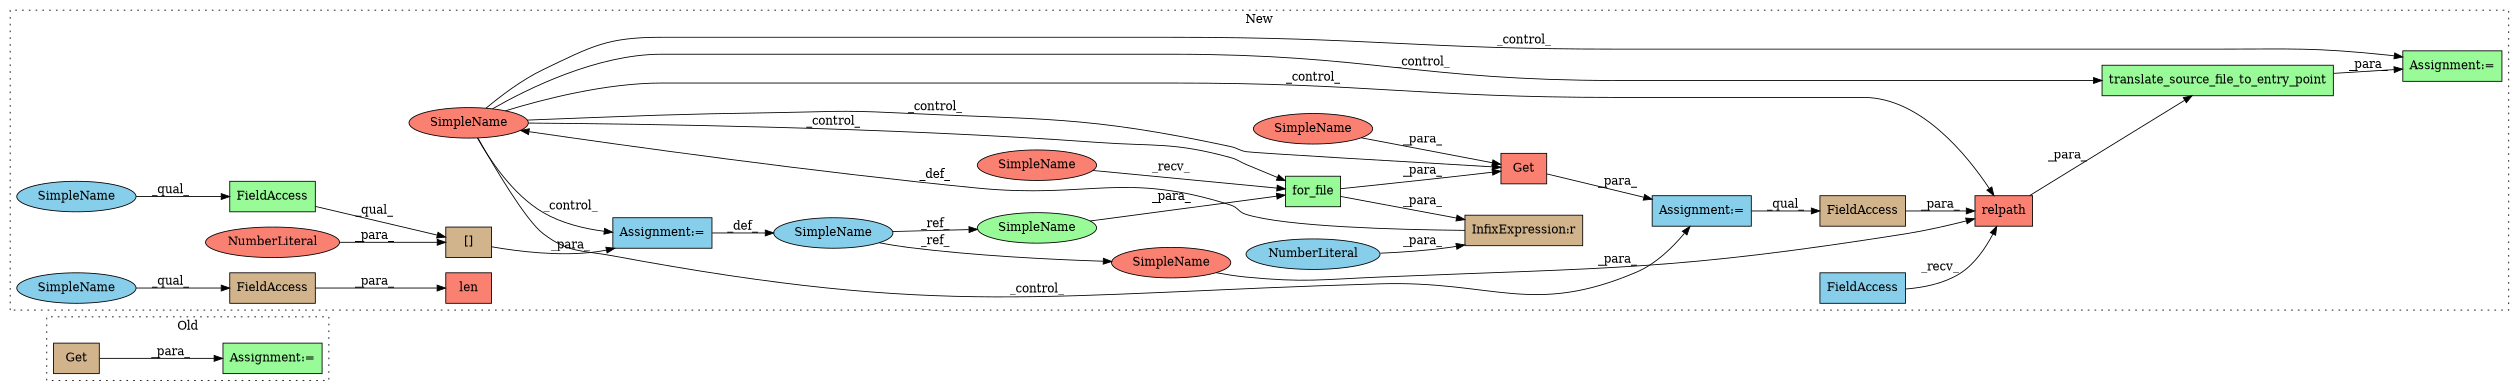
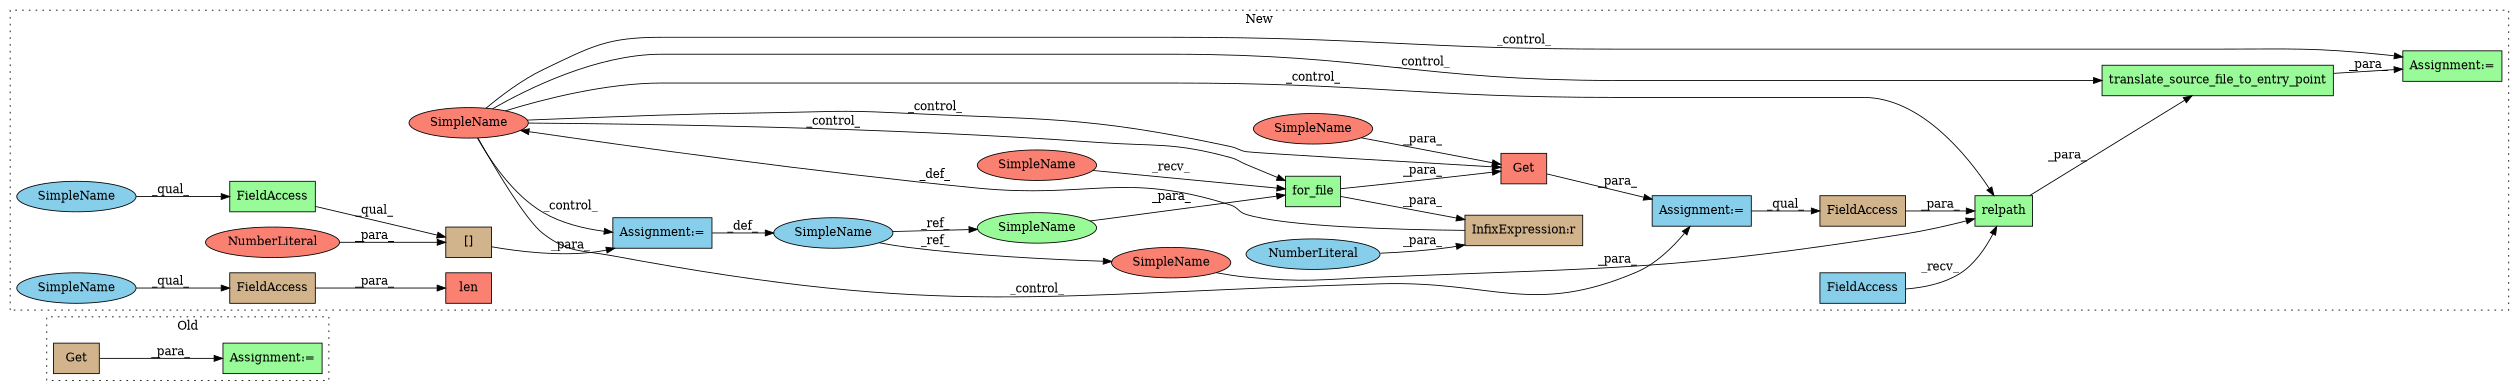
(2004, 211) -> (2004, 211)
